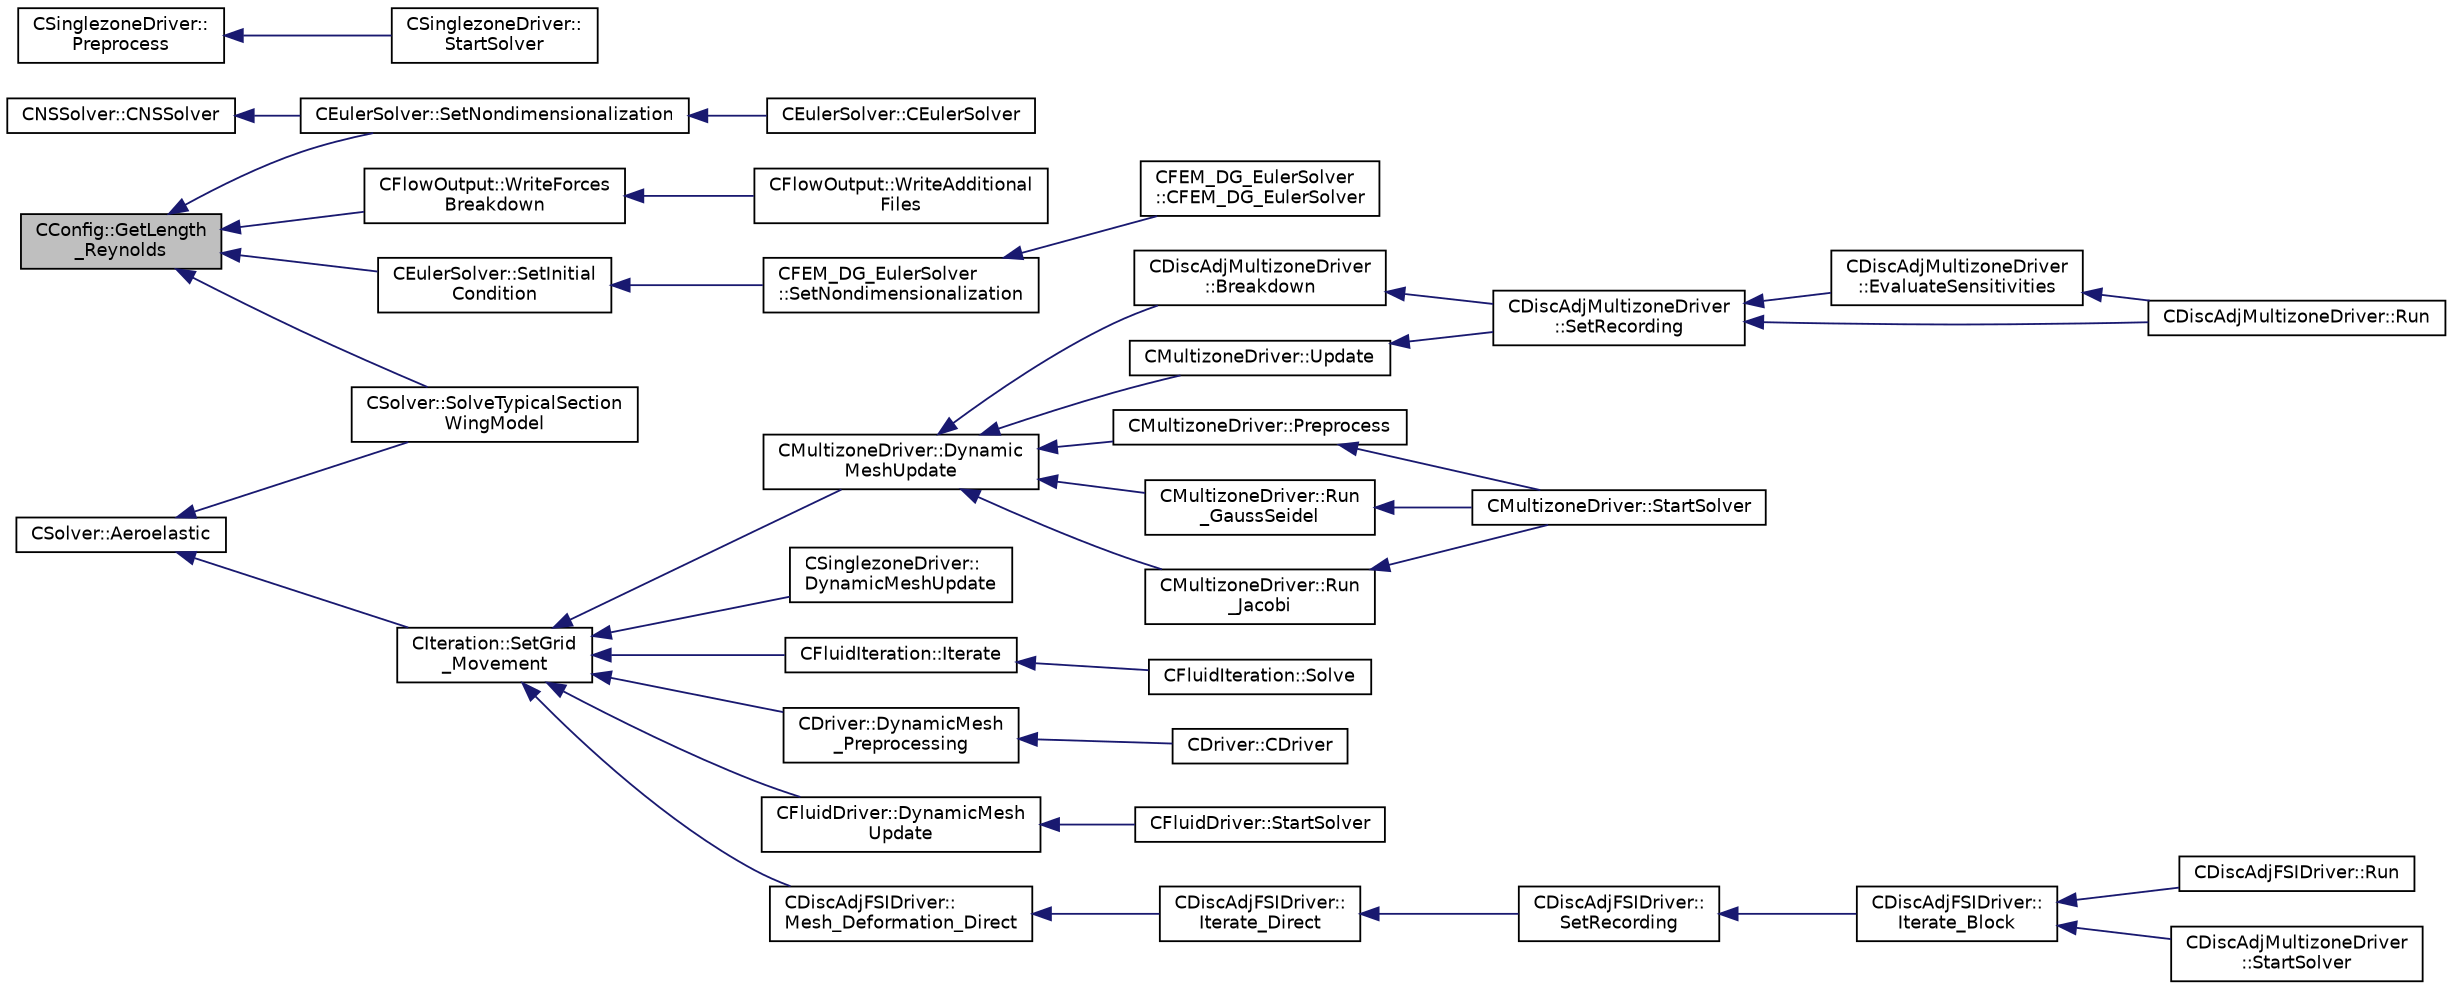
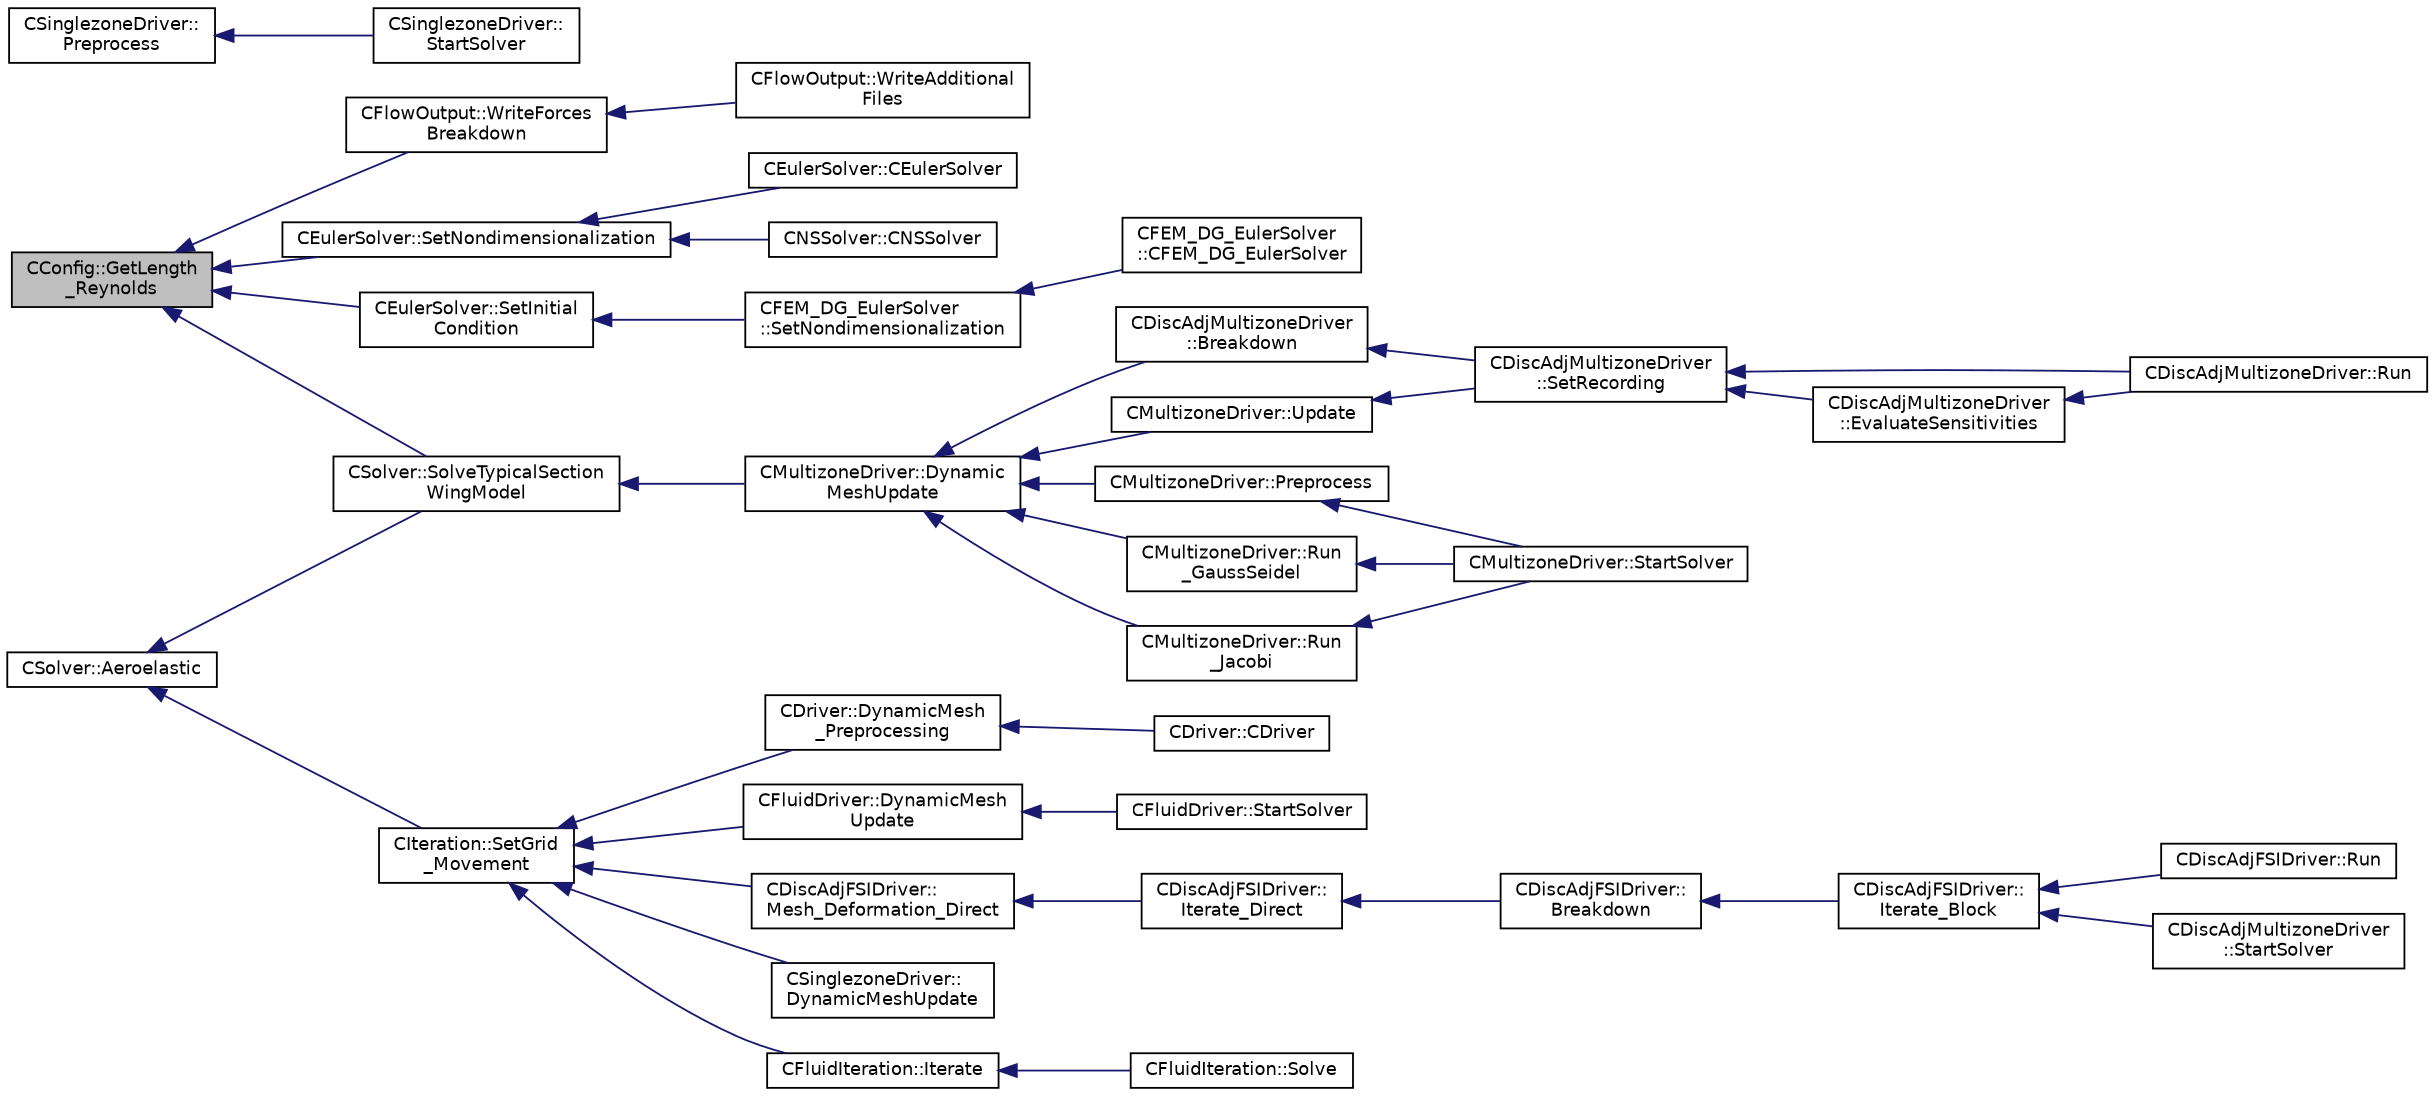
(277, 116) -> (729, 240)
(706, 555) -> (691, 484)
(1619, 914) -> (1601, 901)
